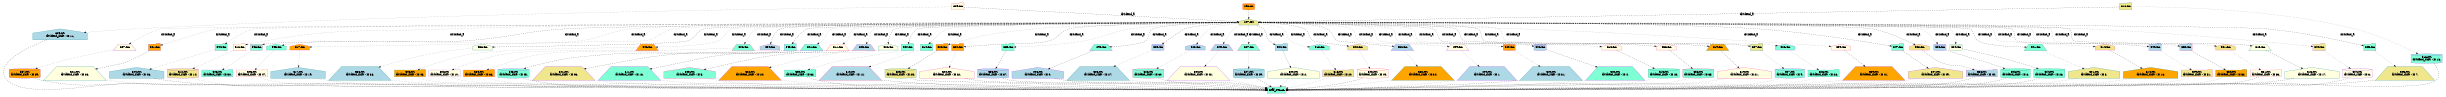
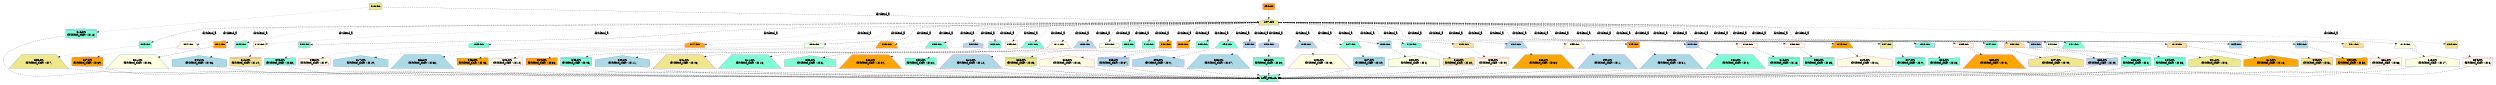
(1100, 14) -> (1134, 24)
none -> (772, 77)
